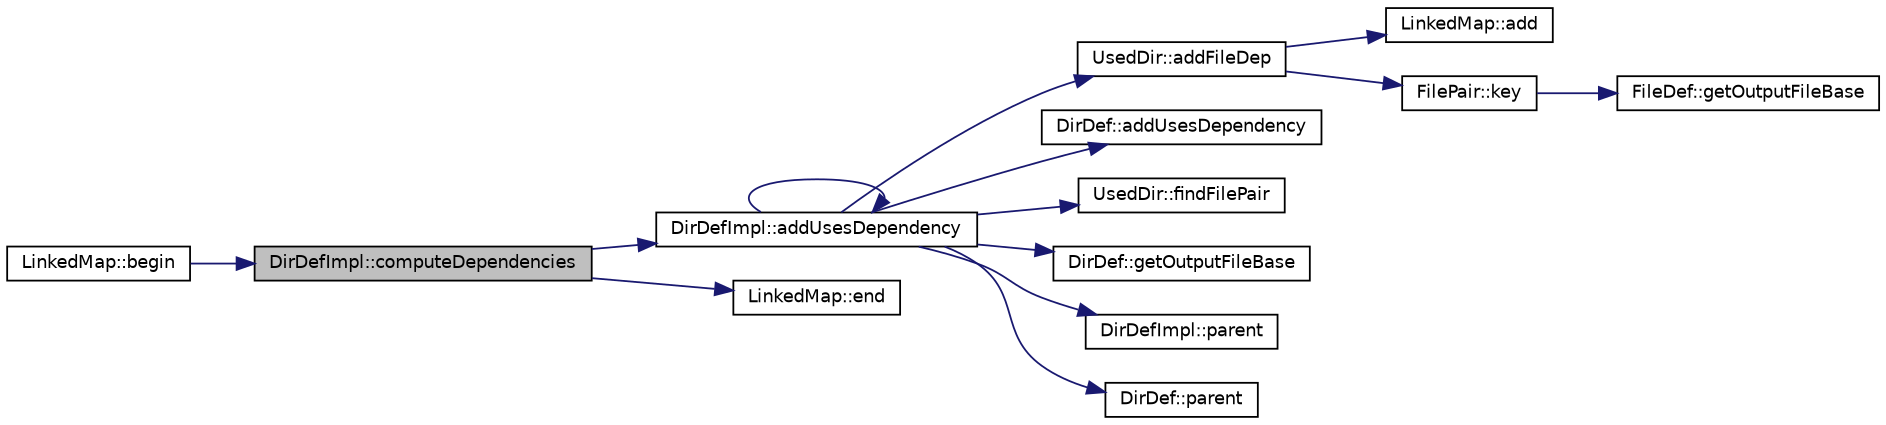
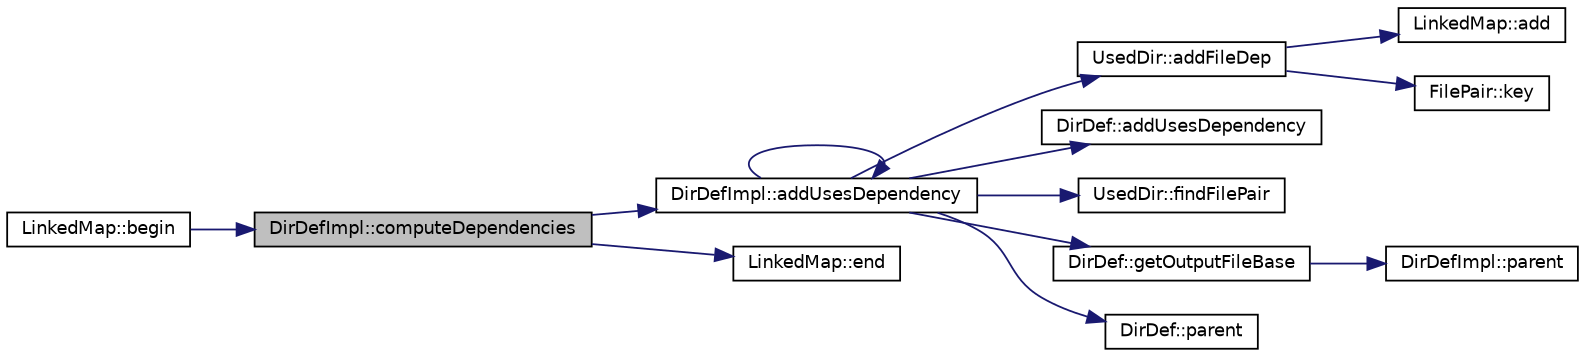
(1748, 93) -> none
(1007, 279) -> (1339, 264)
